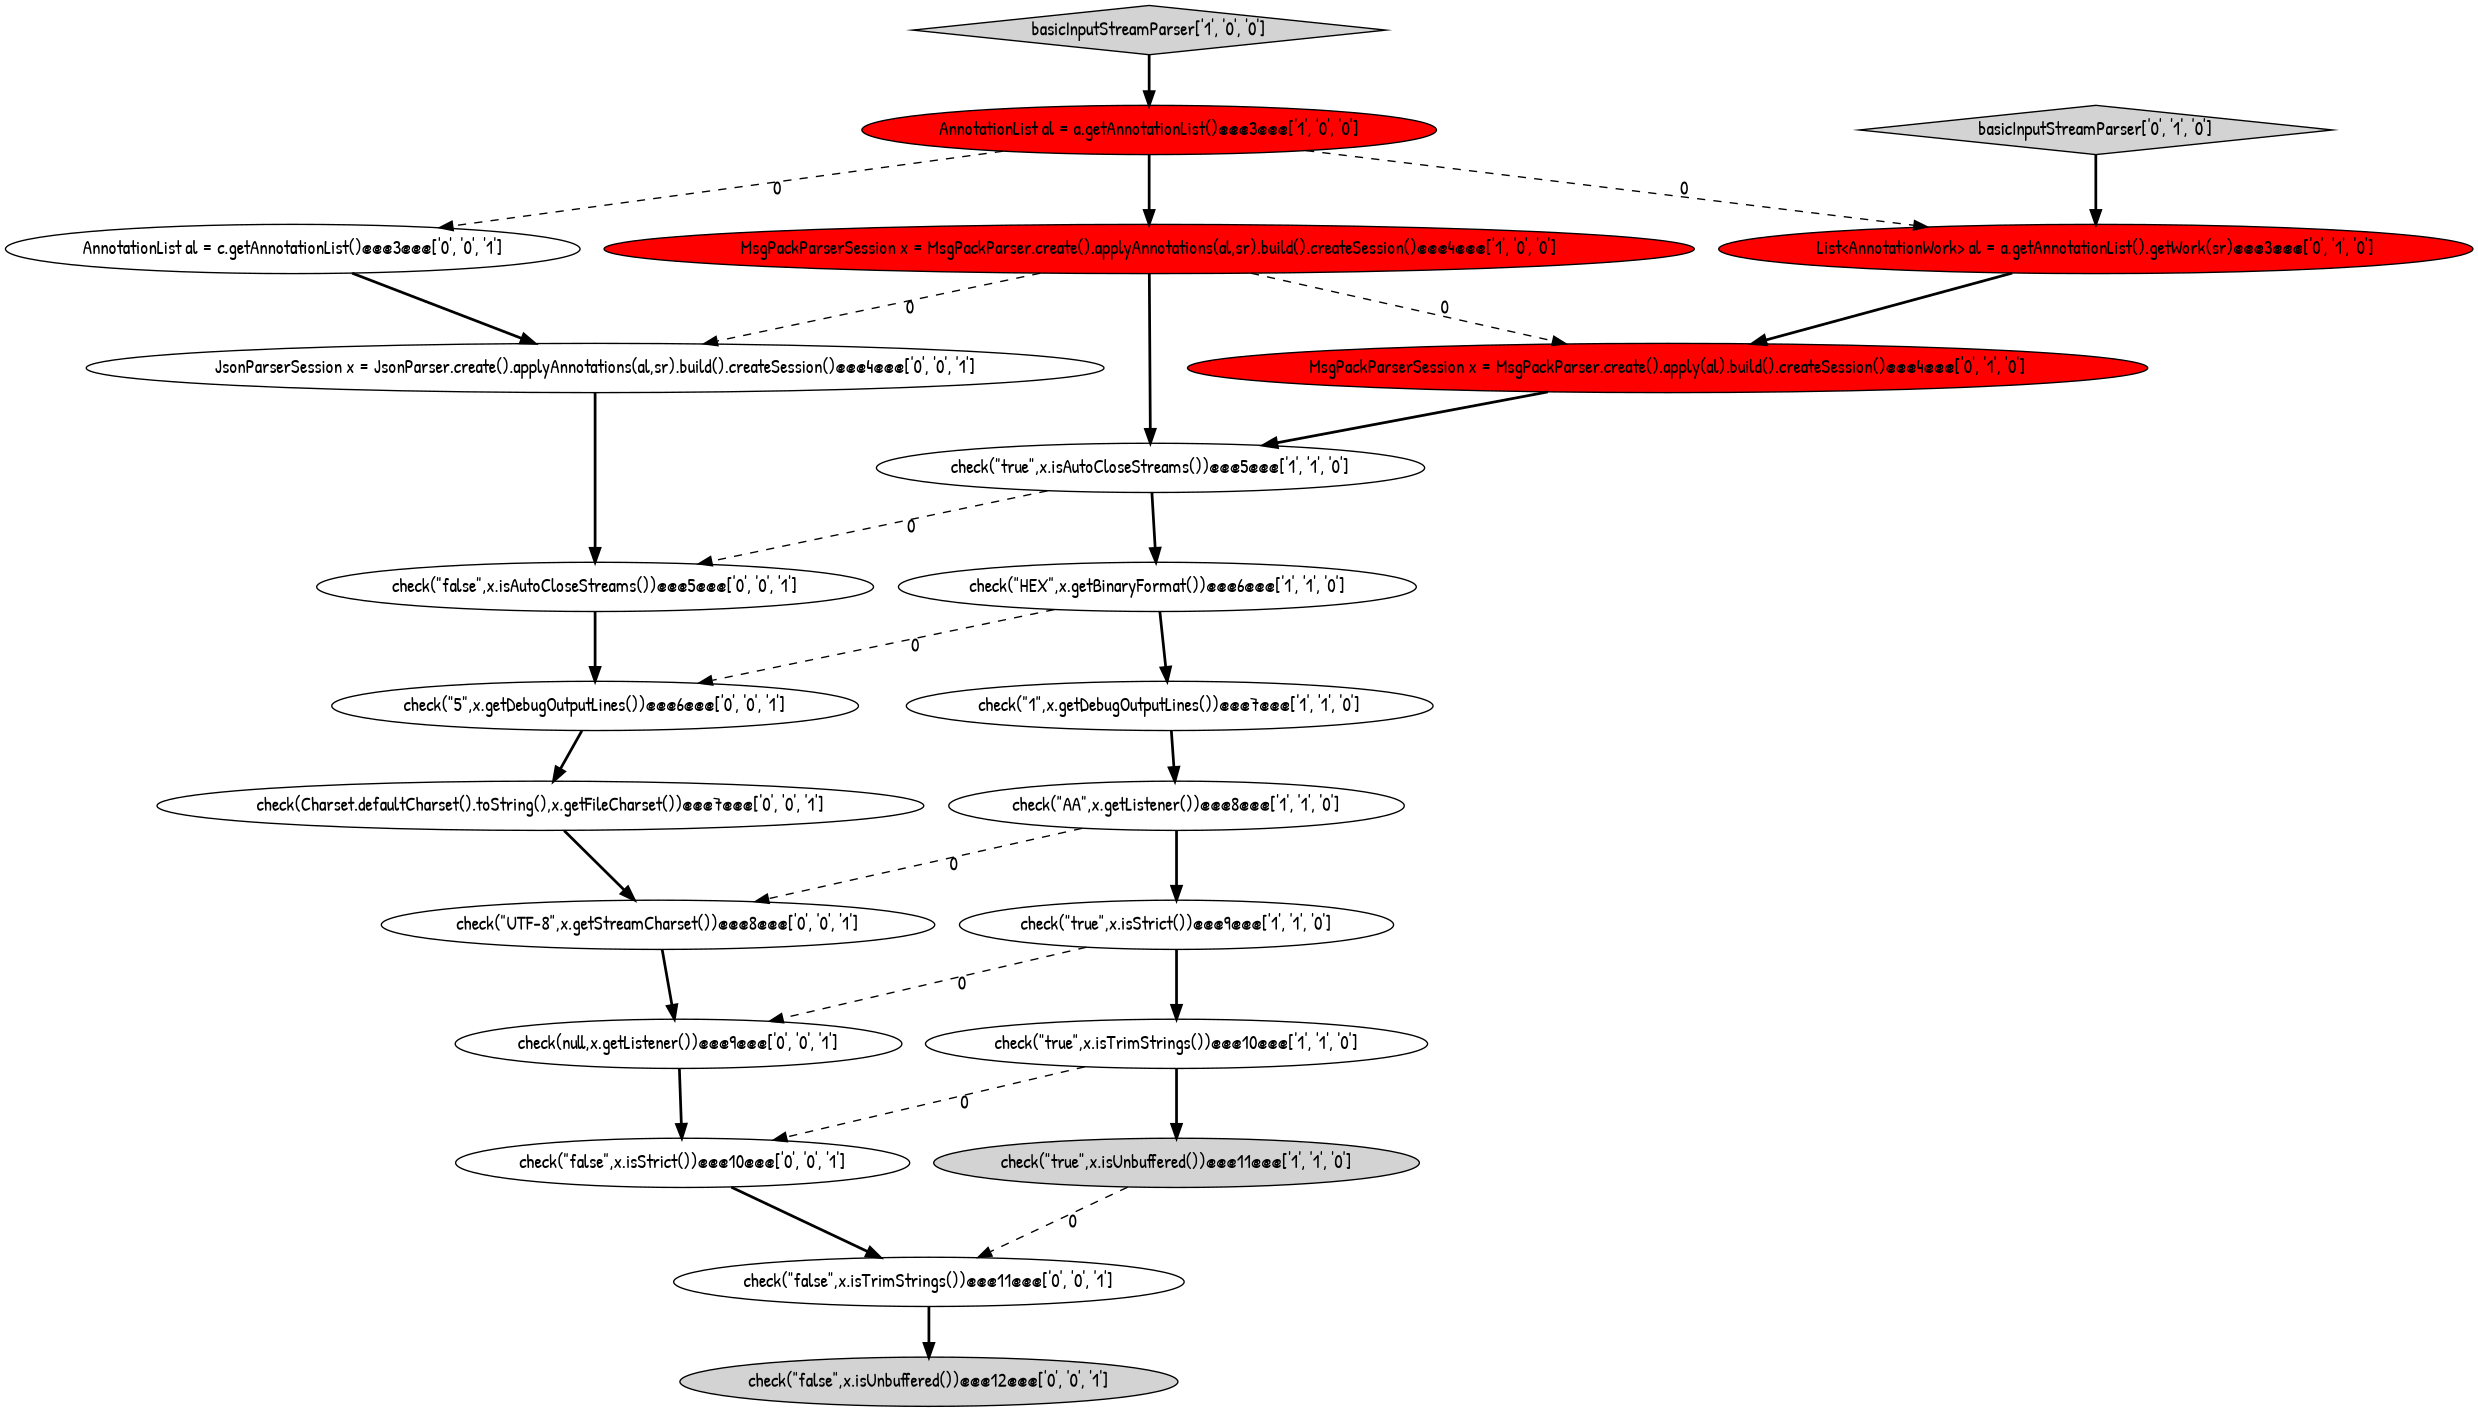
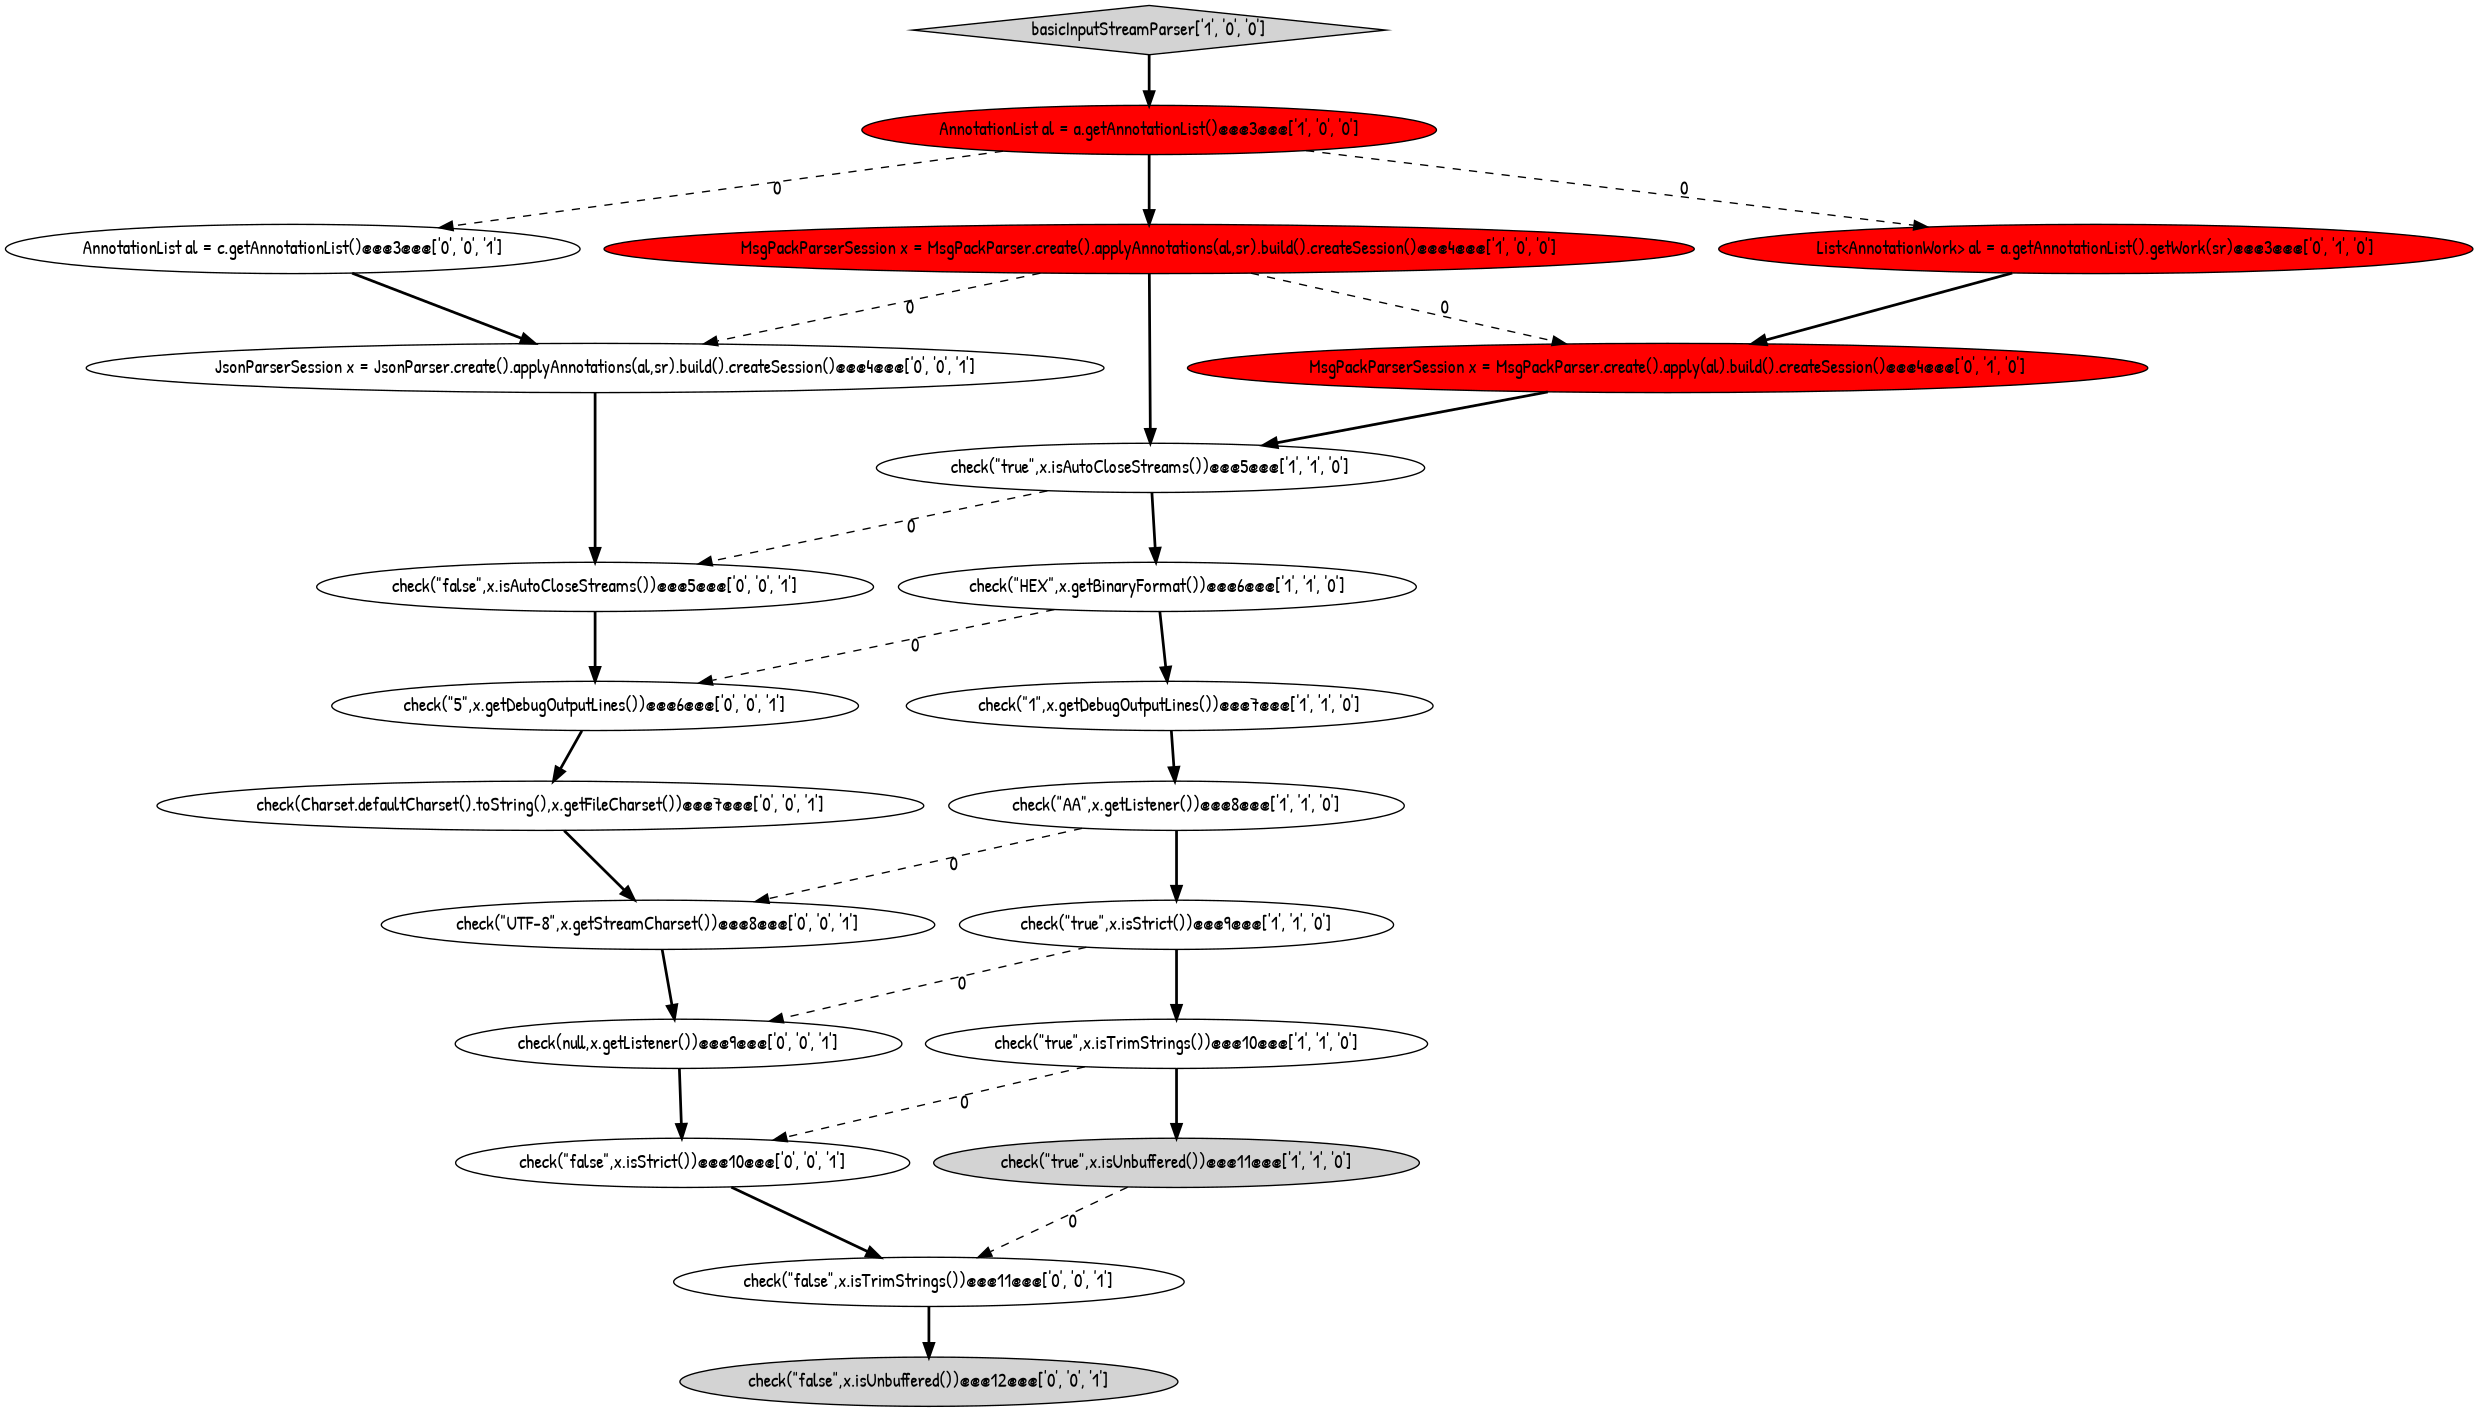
(2096, 130) -> none
